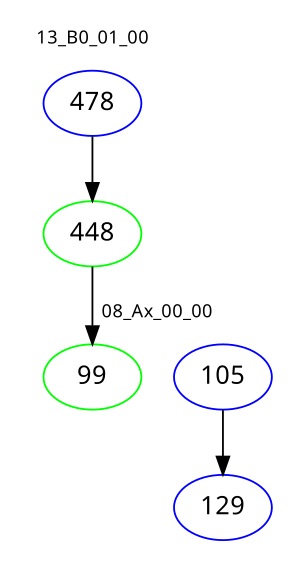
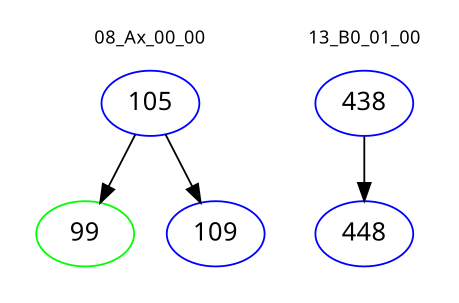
(92, 103) -> (364, 103)
(92, 234) -> (364, 234)
(92, 306) -> (122, 160)
(223, 508) -> (216, 234)
